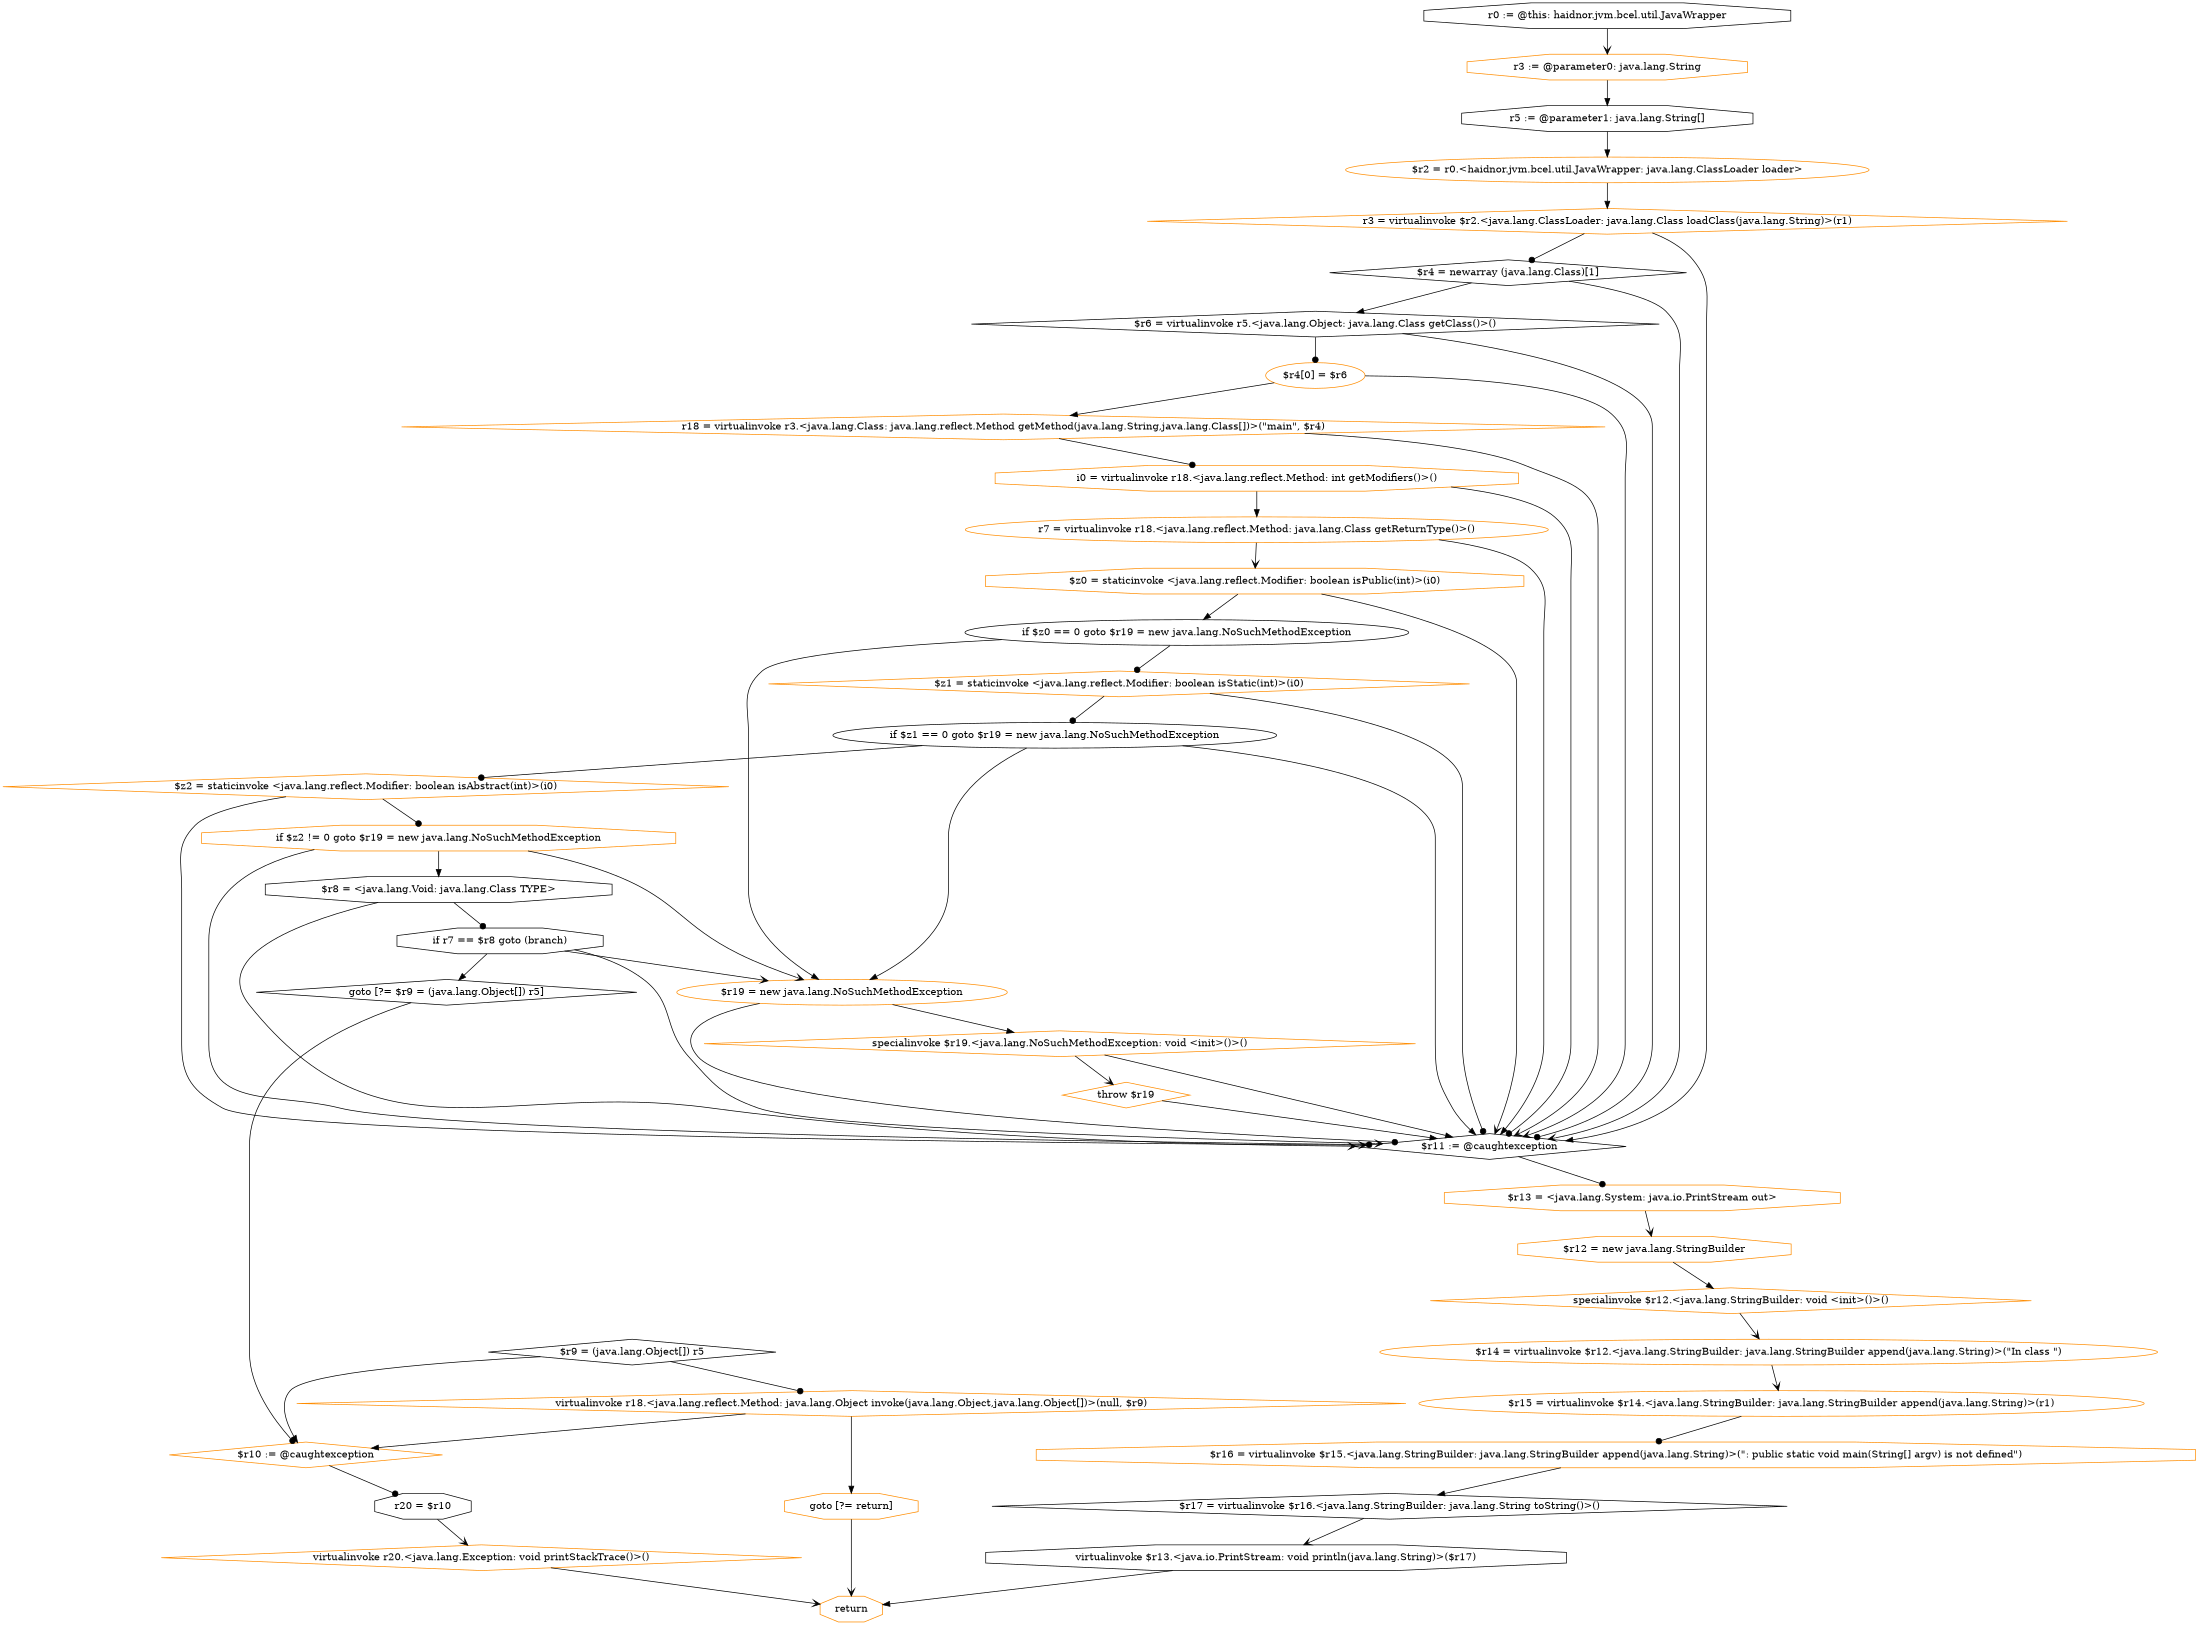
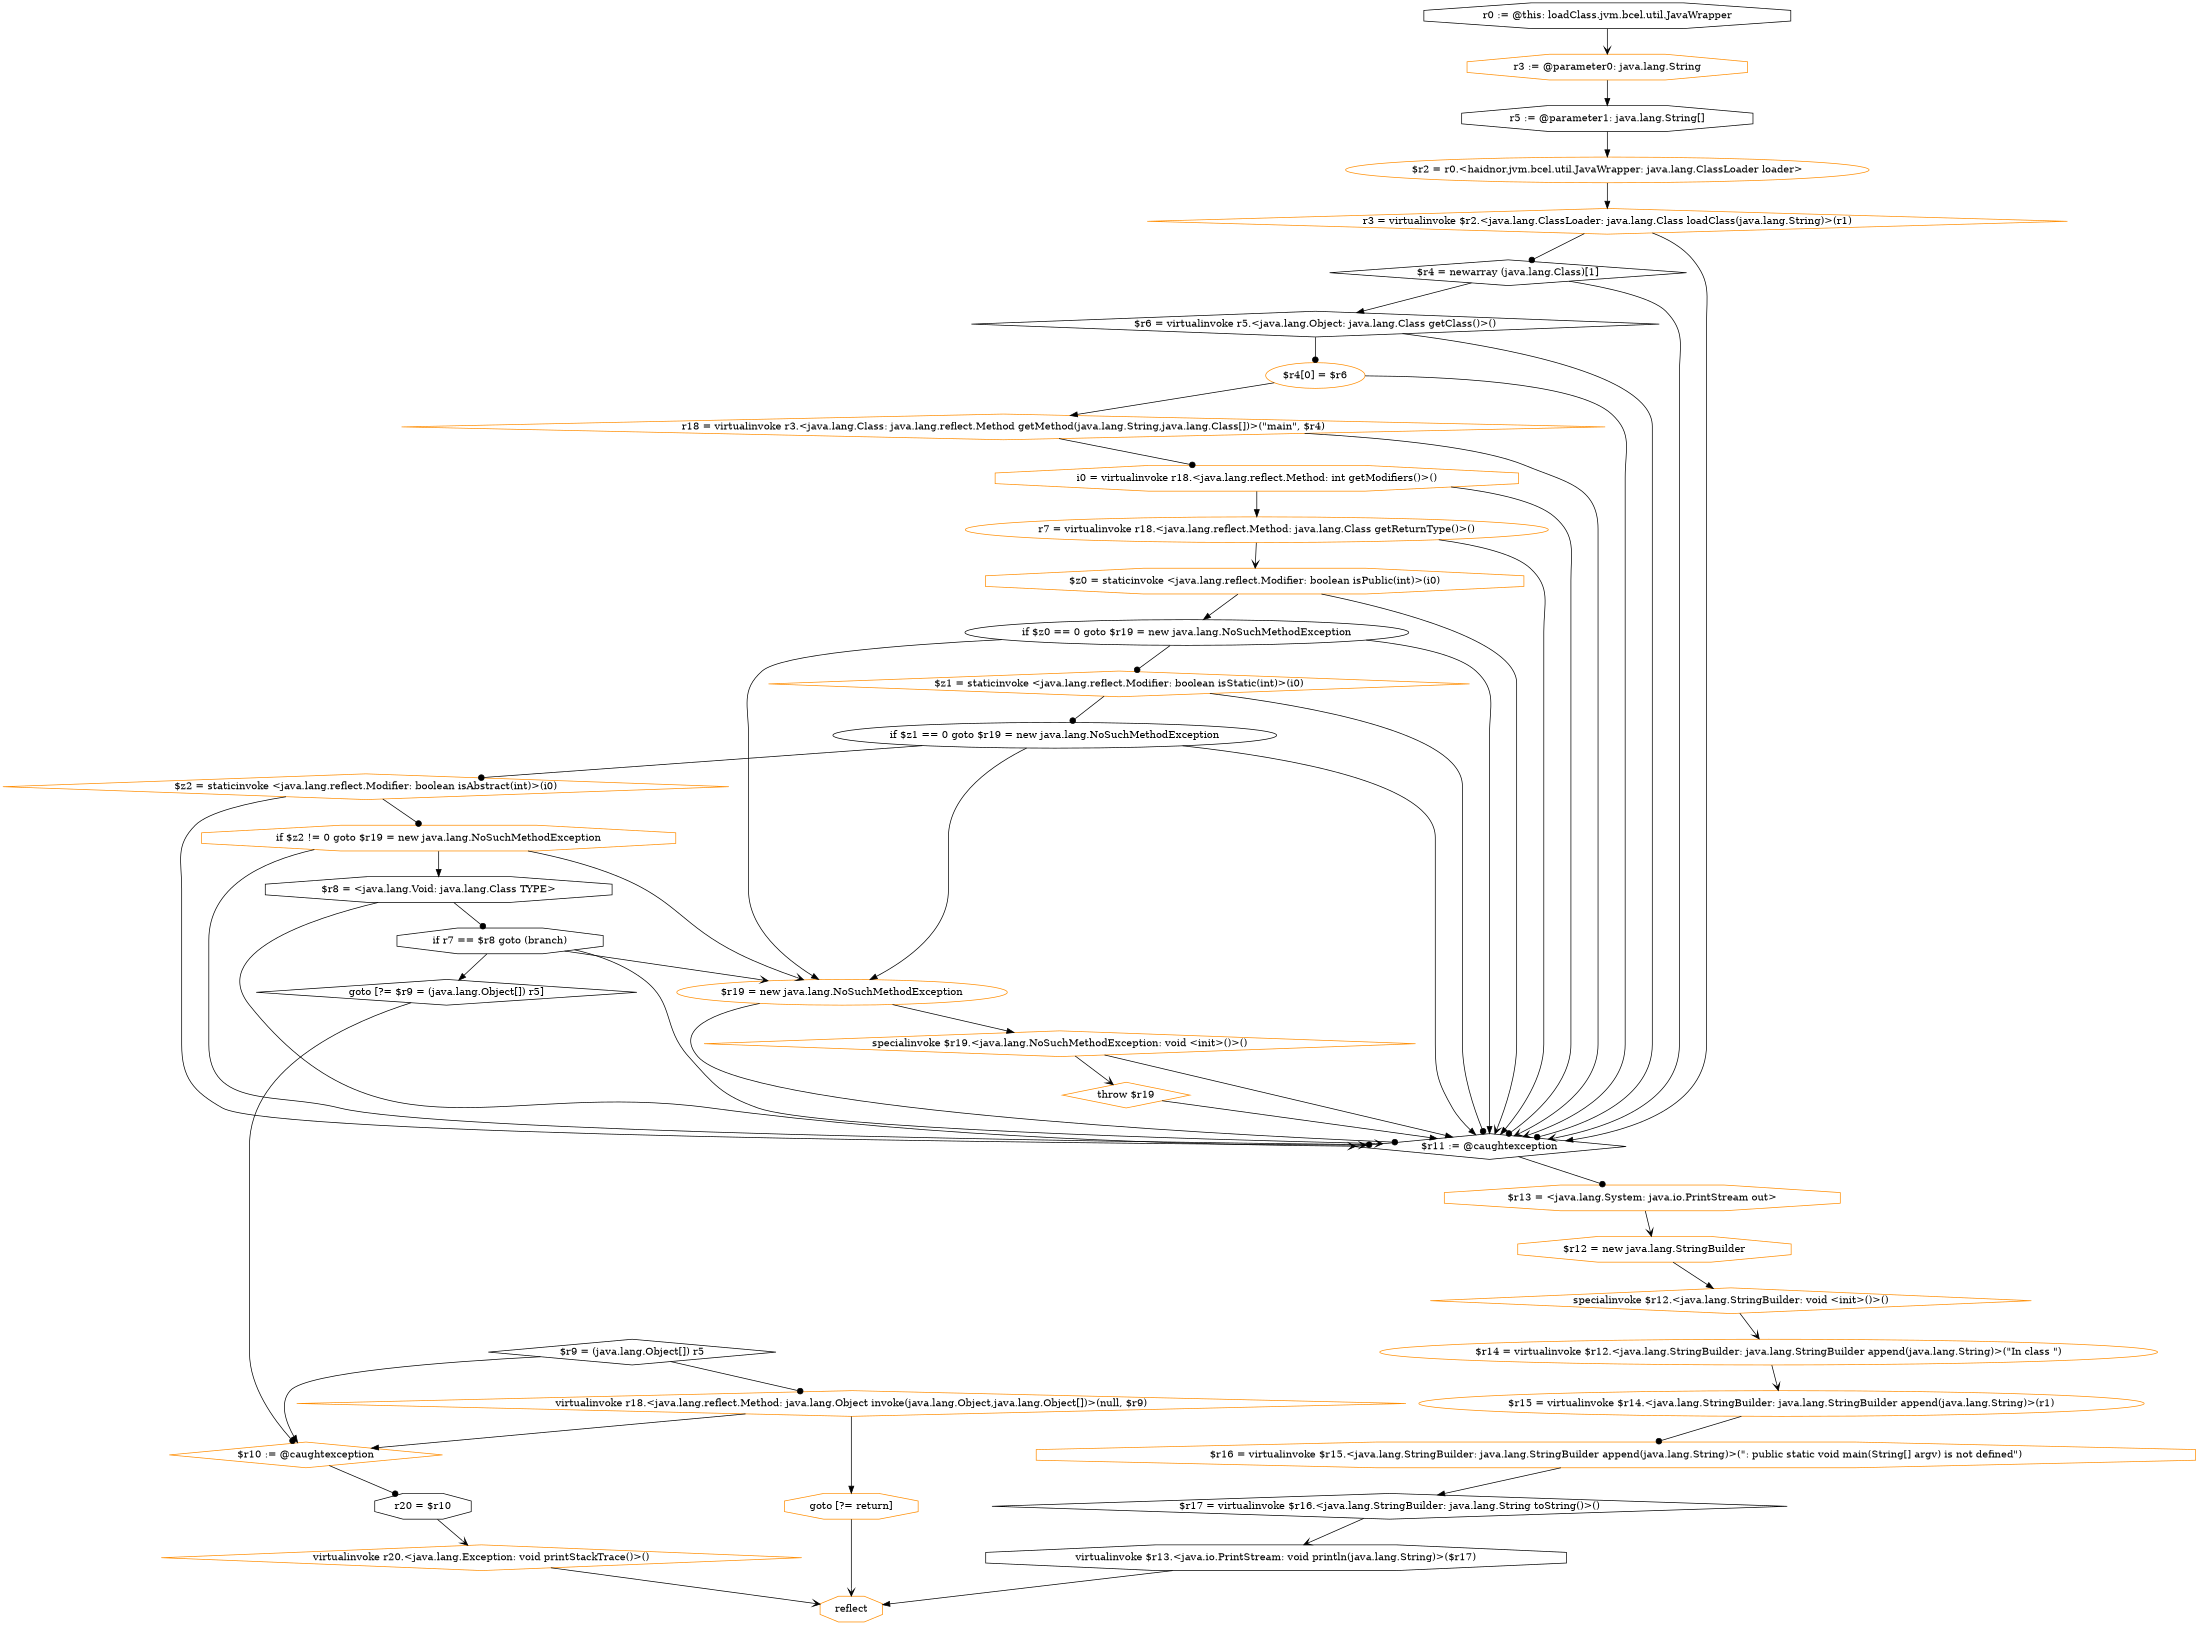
(1607, 16) -> (1607, 16)
none -> (1490, 839)
(851, 1609) -> (851, 1609)
